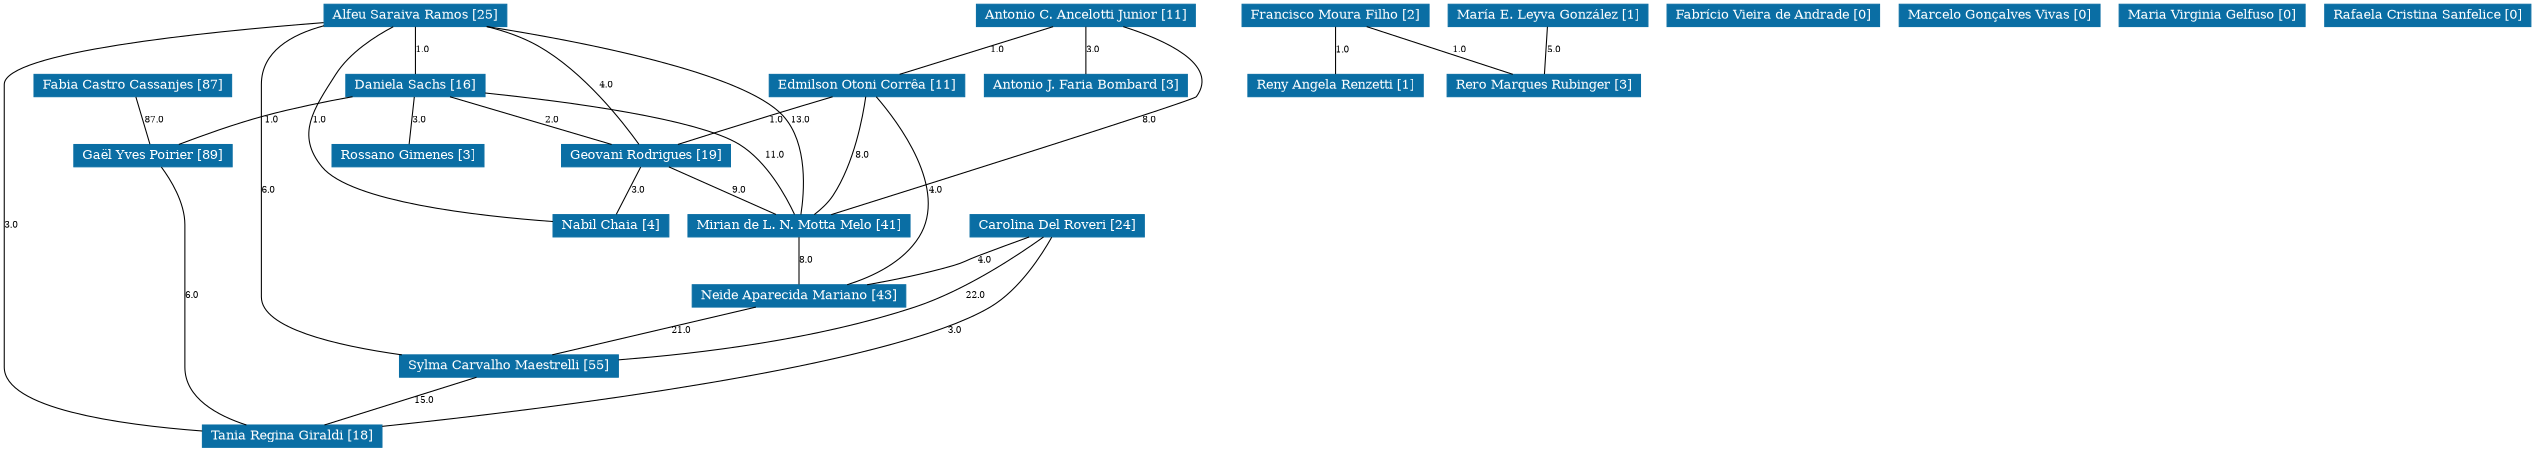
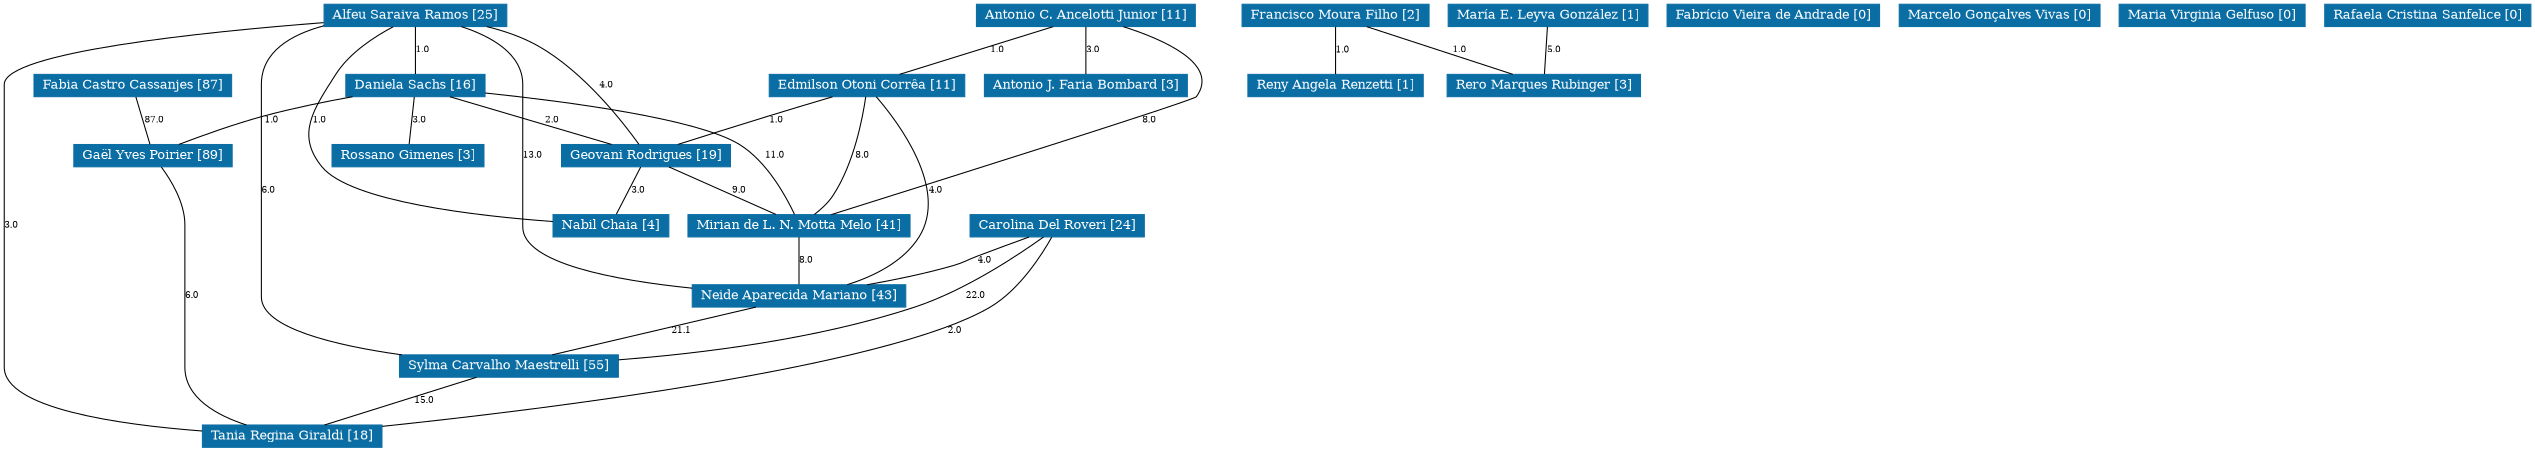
(690, 70) -> (523, 205)
(682, 331) -> (682, 331)
(955, 331) -> (955, 331)
